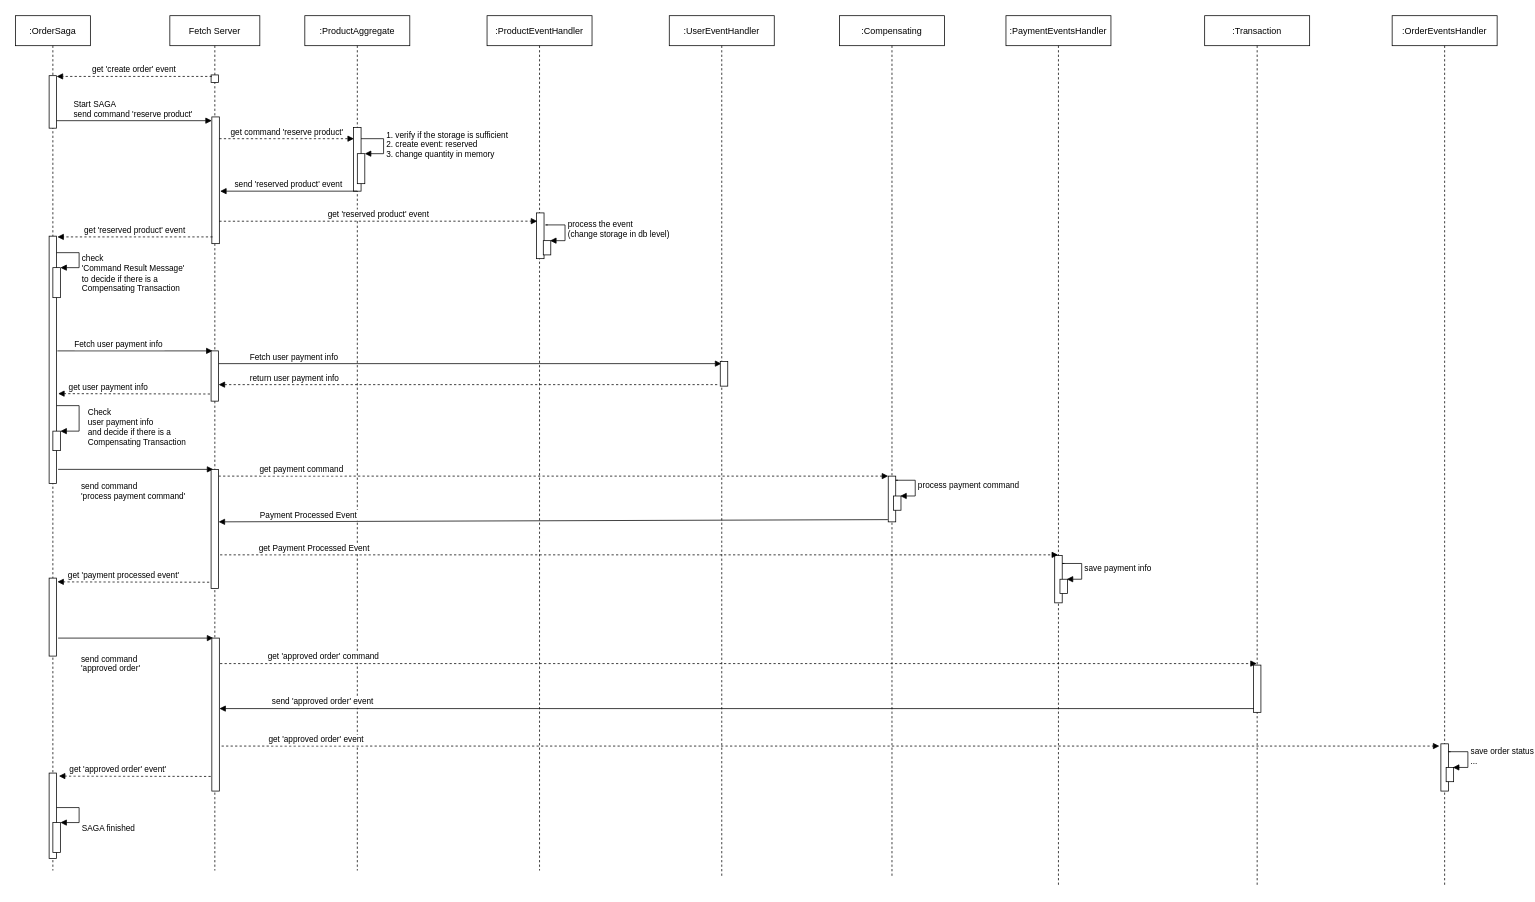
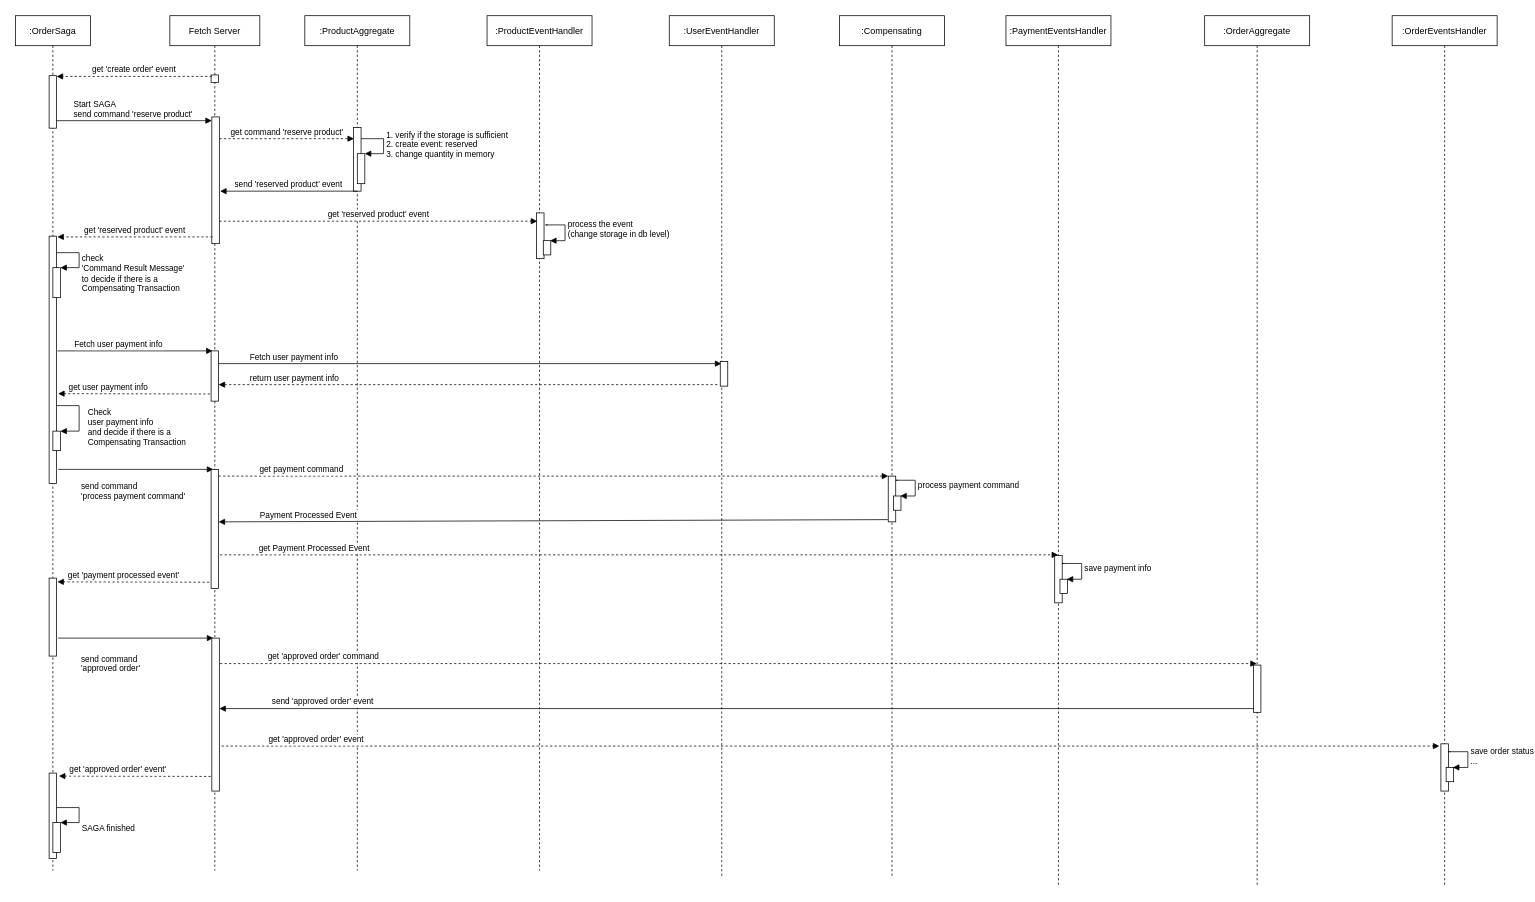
(1257, 31) -> (1257, 31)
